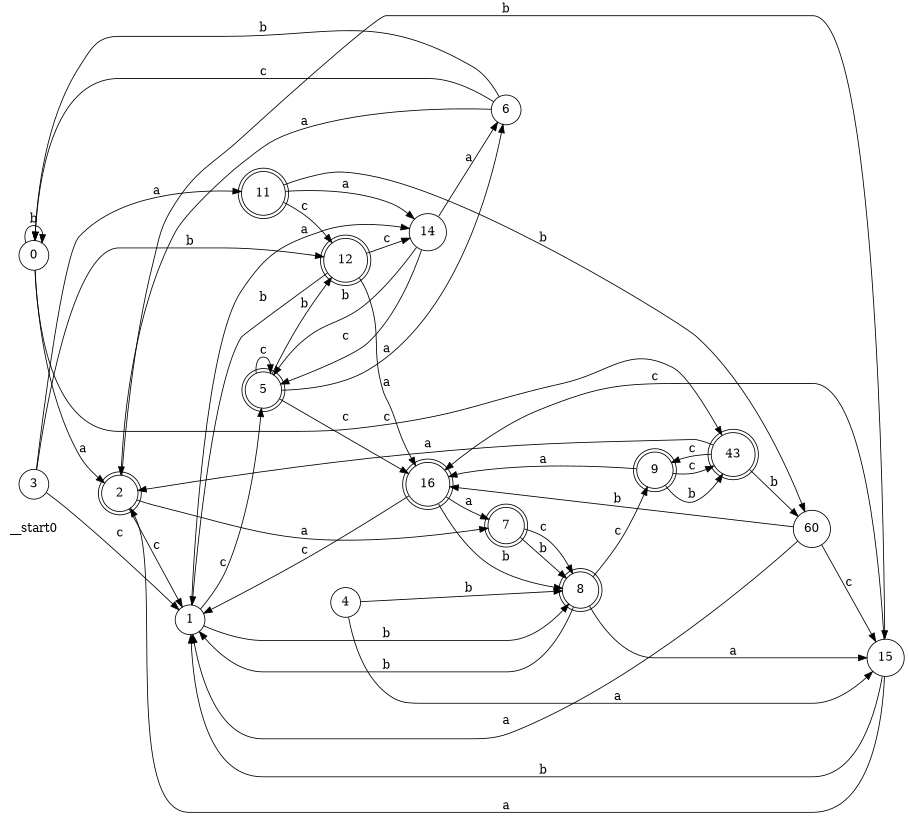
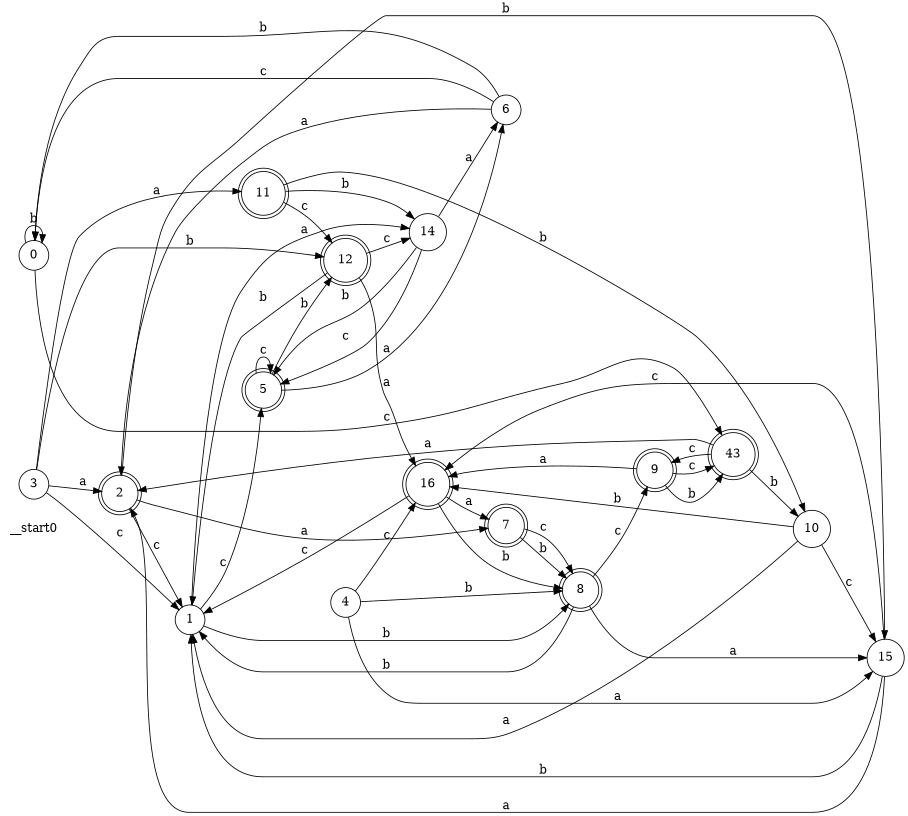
(346, 185) -> (346, 185)
(55, 395) -> (71, 488)
(343, 436) -> (384, 551)
(812, 529) -> (812, 529)
